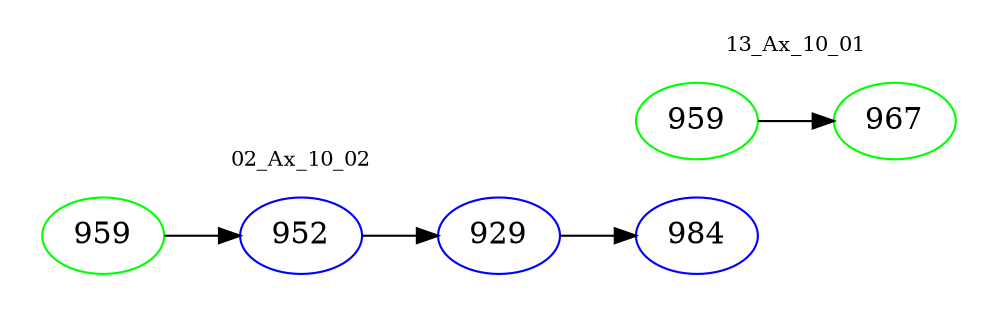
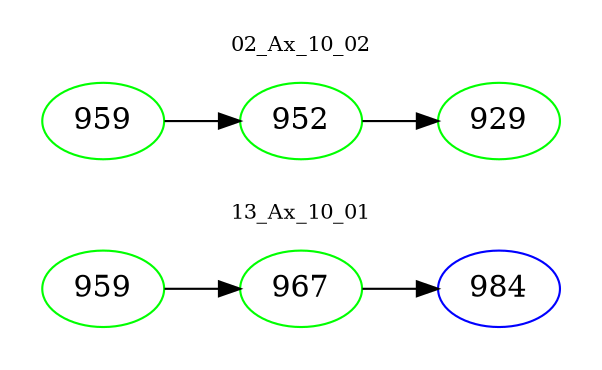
(301, 236) -> (301, 121)
(499, 236) -> (499, 121)
(590, 236) -> (389, 289)
